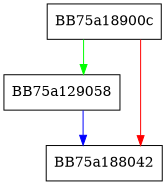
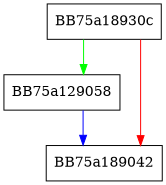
(104, 22) -> (104, 22)
(104, 163) -> (104, 163)
